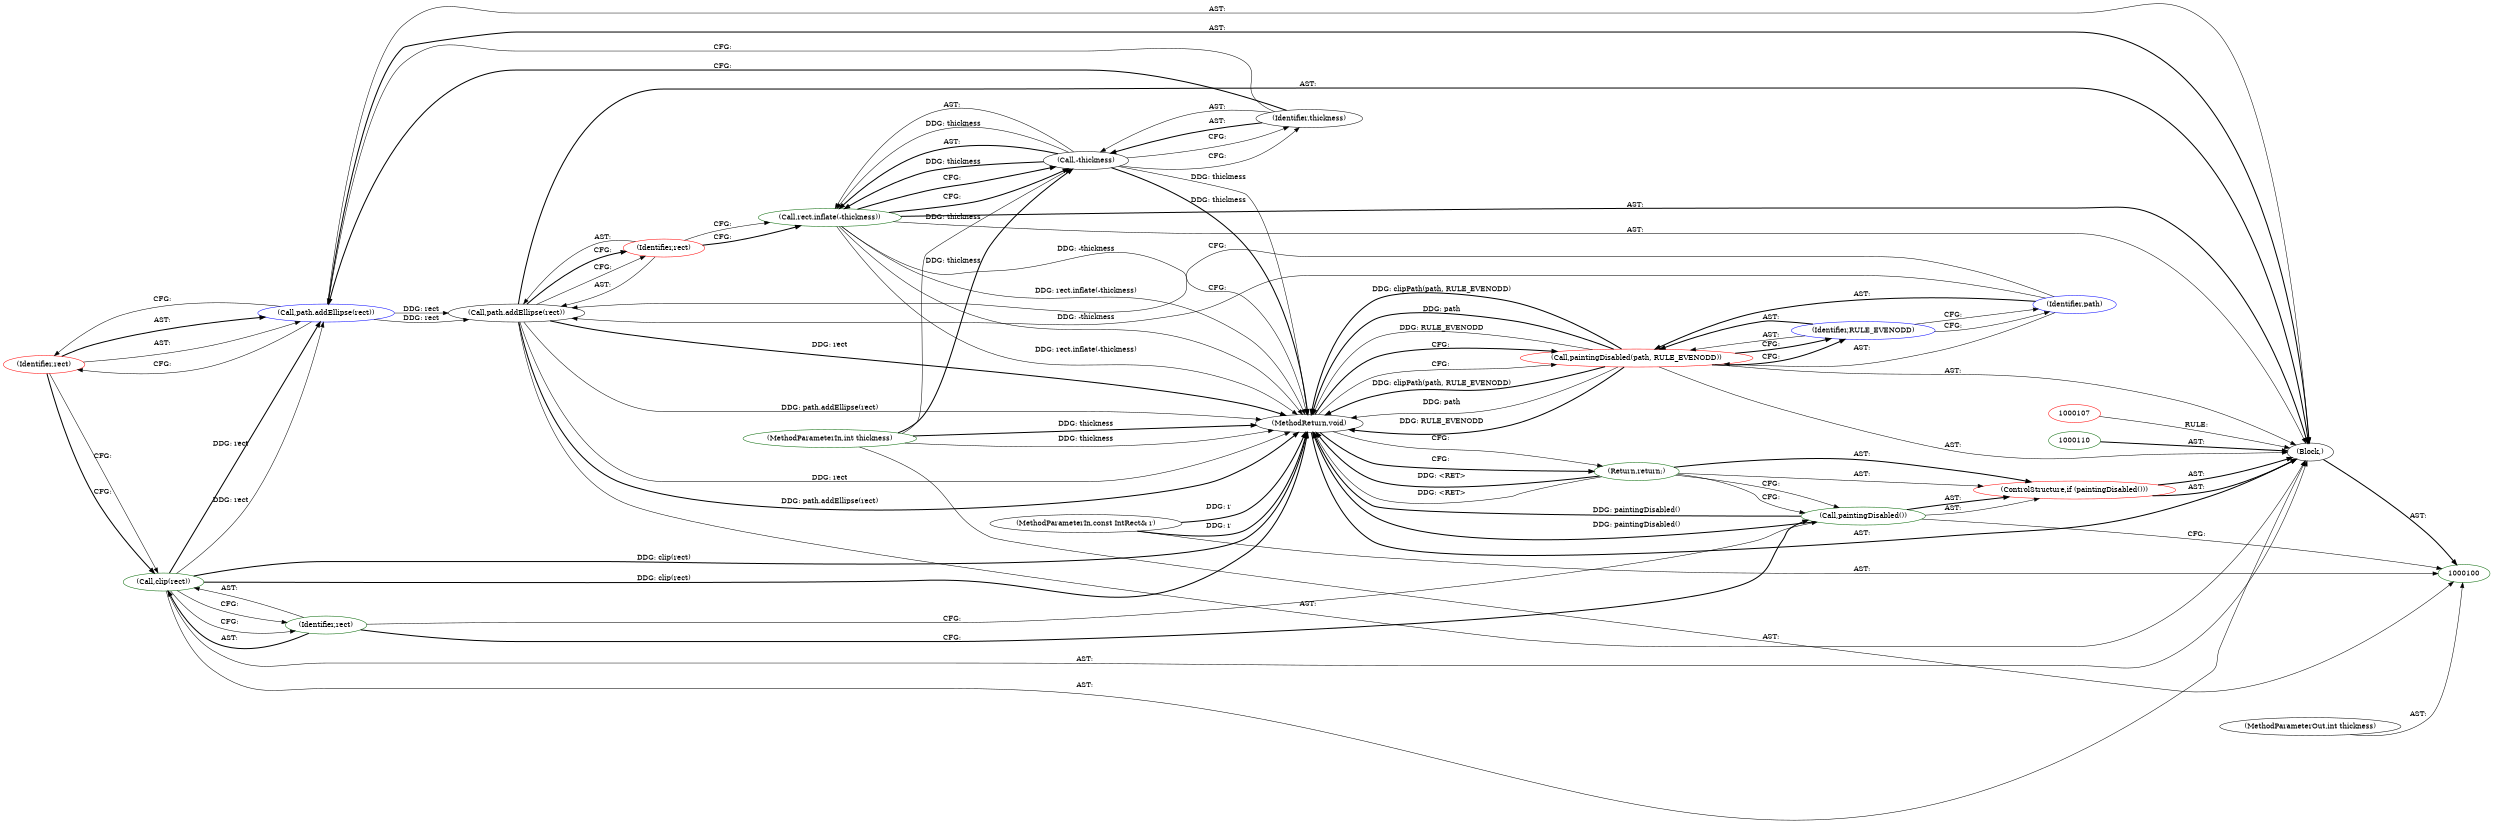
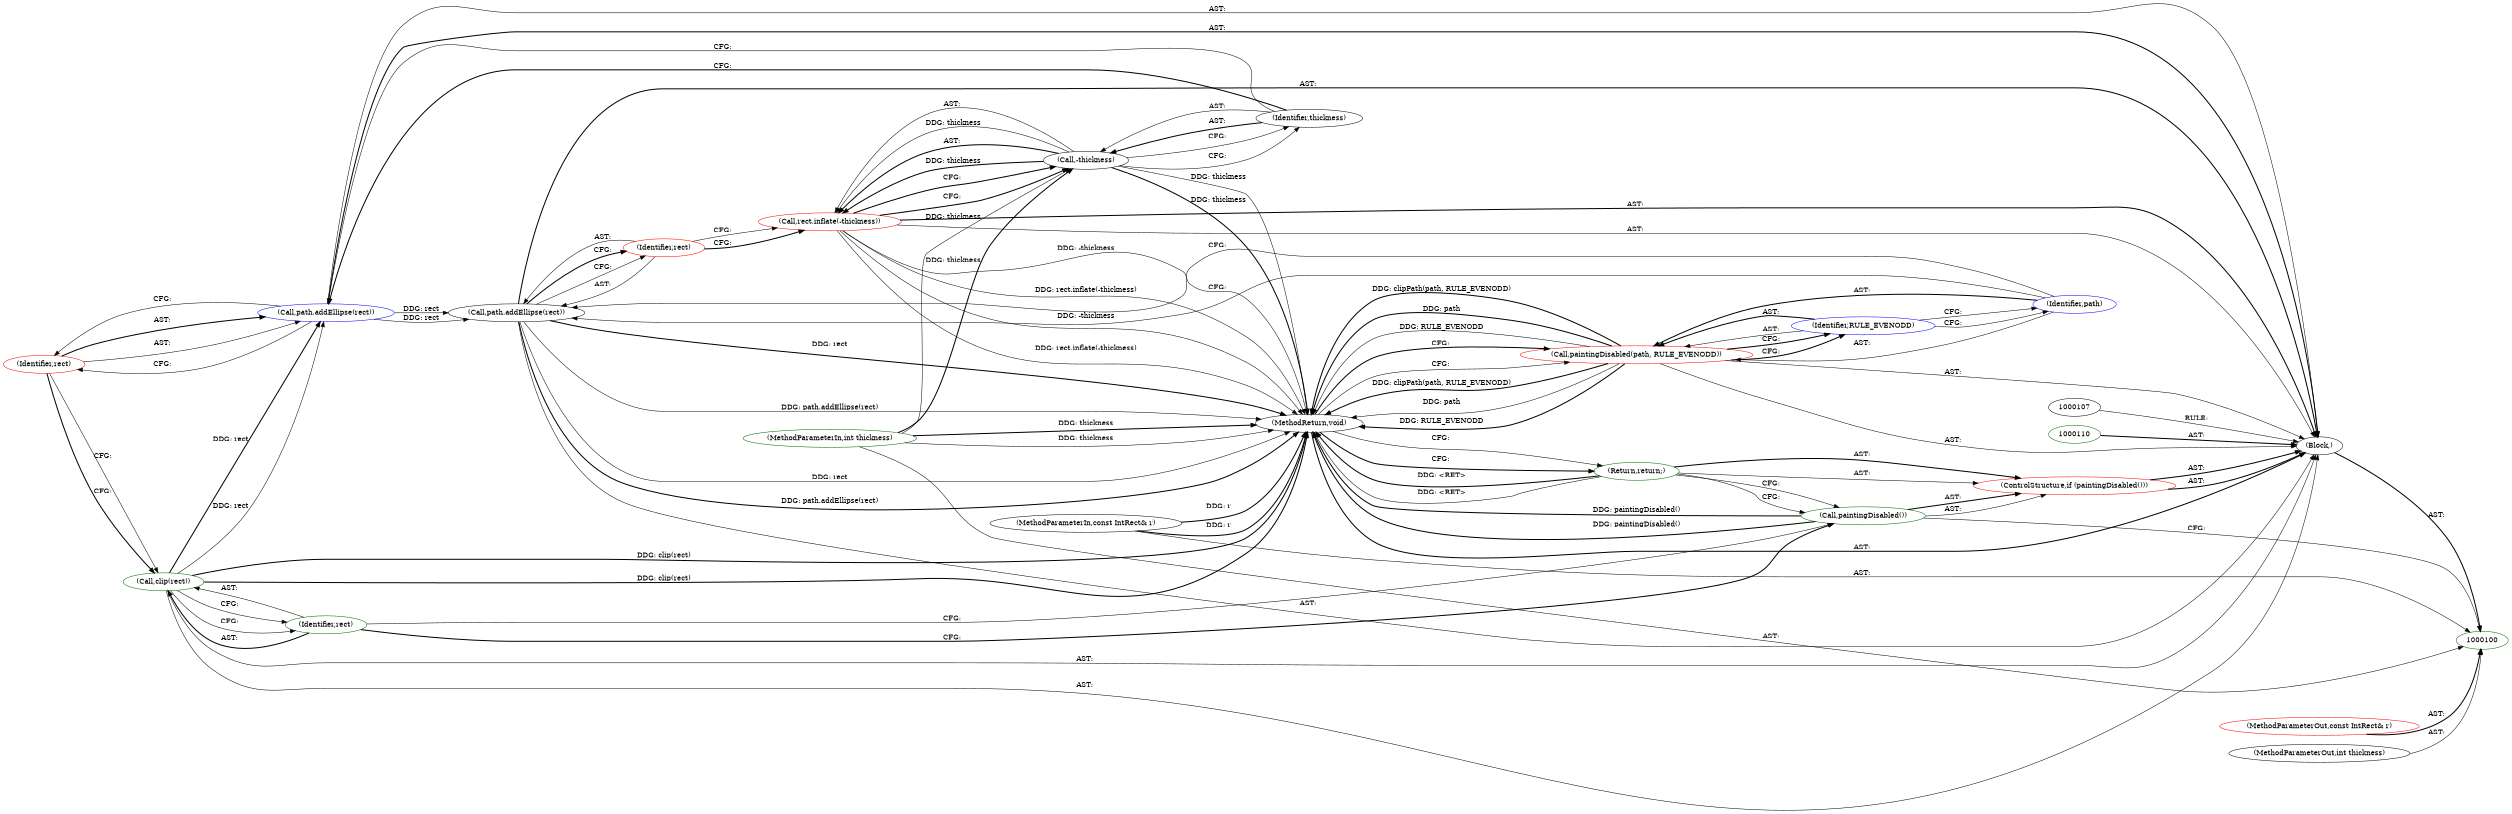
(830, 218) -> (830, 222)
(2075, 414) -> (2075, 407)
none -> (2319, 726)
